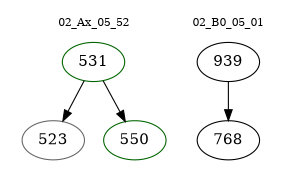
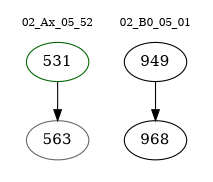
(228, 62) -> (156, 62)
(53, 140) -> (58, 140)
(135, 140) -> none
(228, 140) -> (156, 140)
